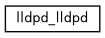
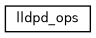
(53, 19) -> (48, 19)
